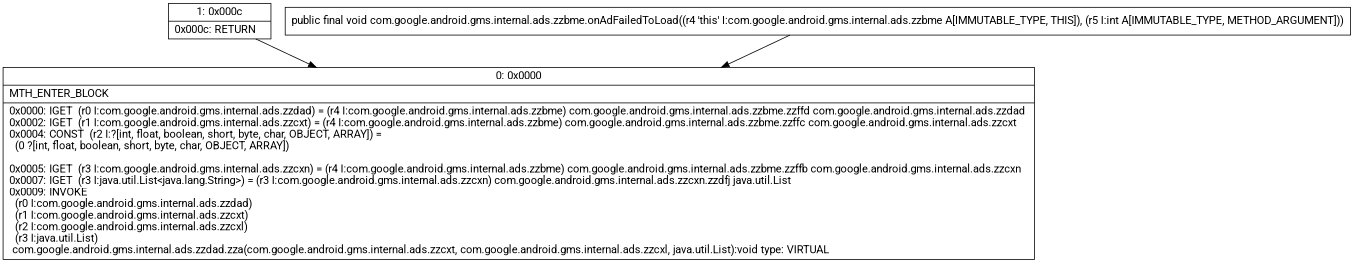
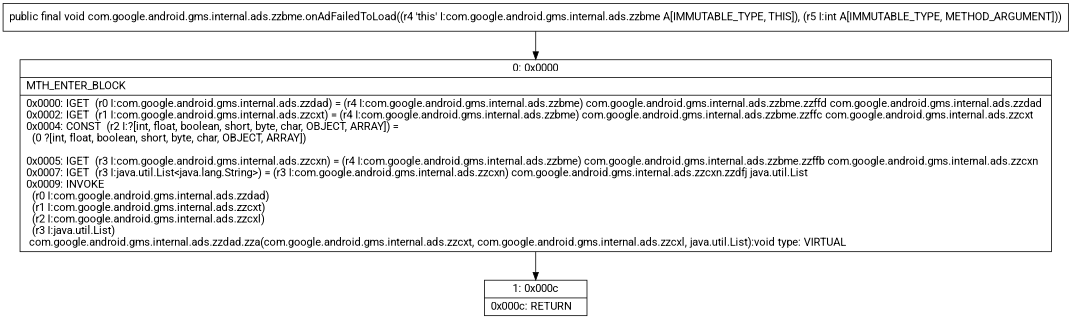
(282, 51) -> (536, 262)
